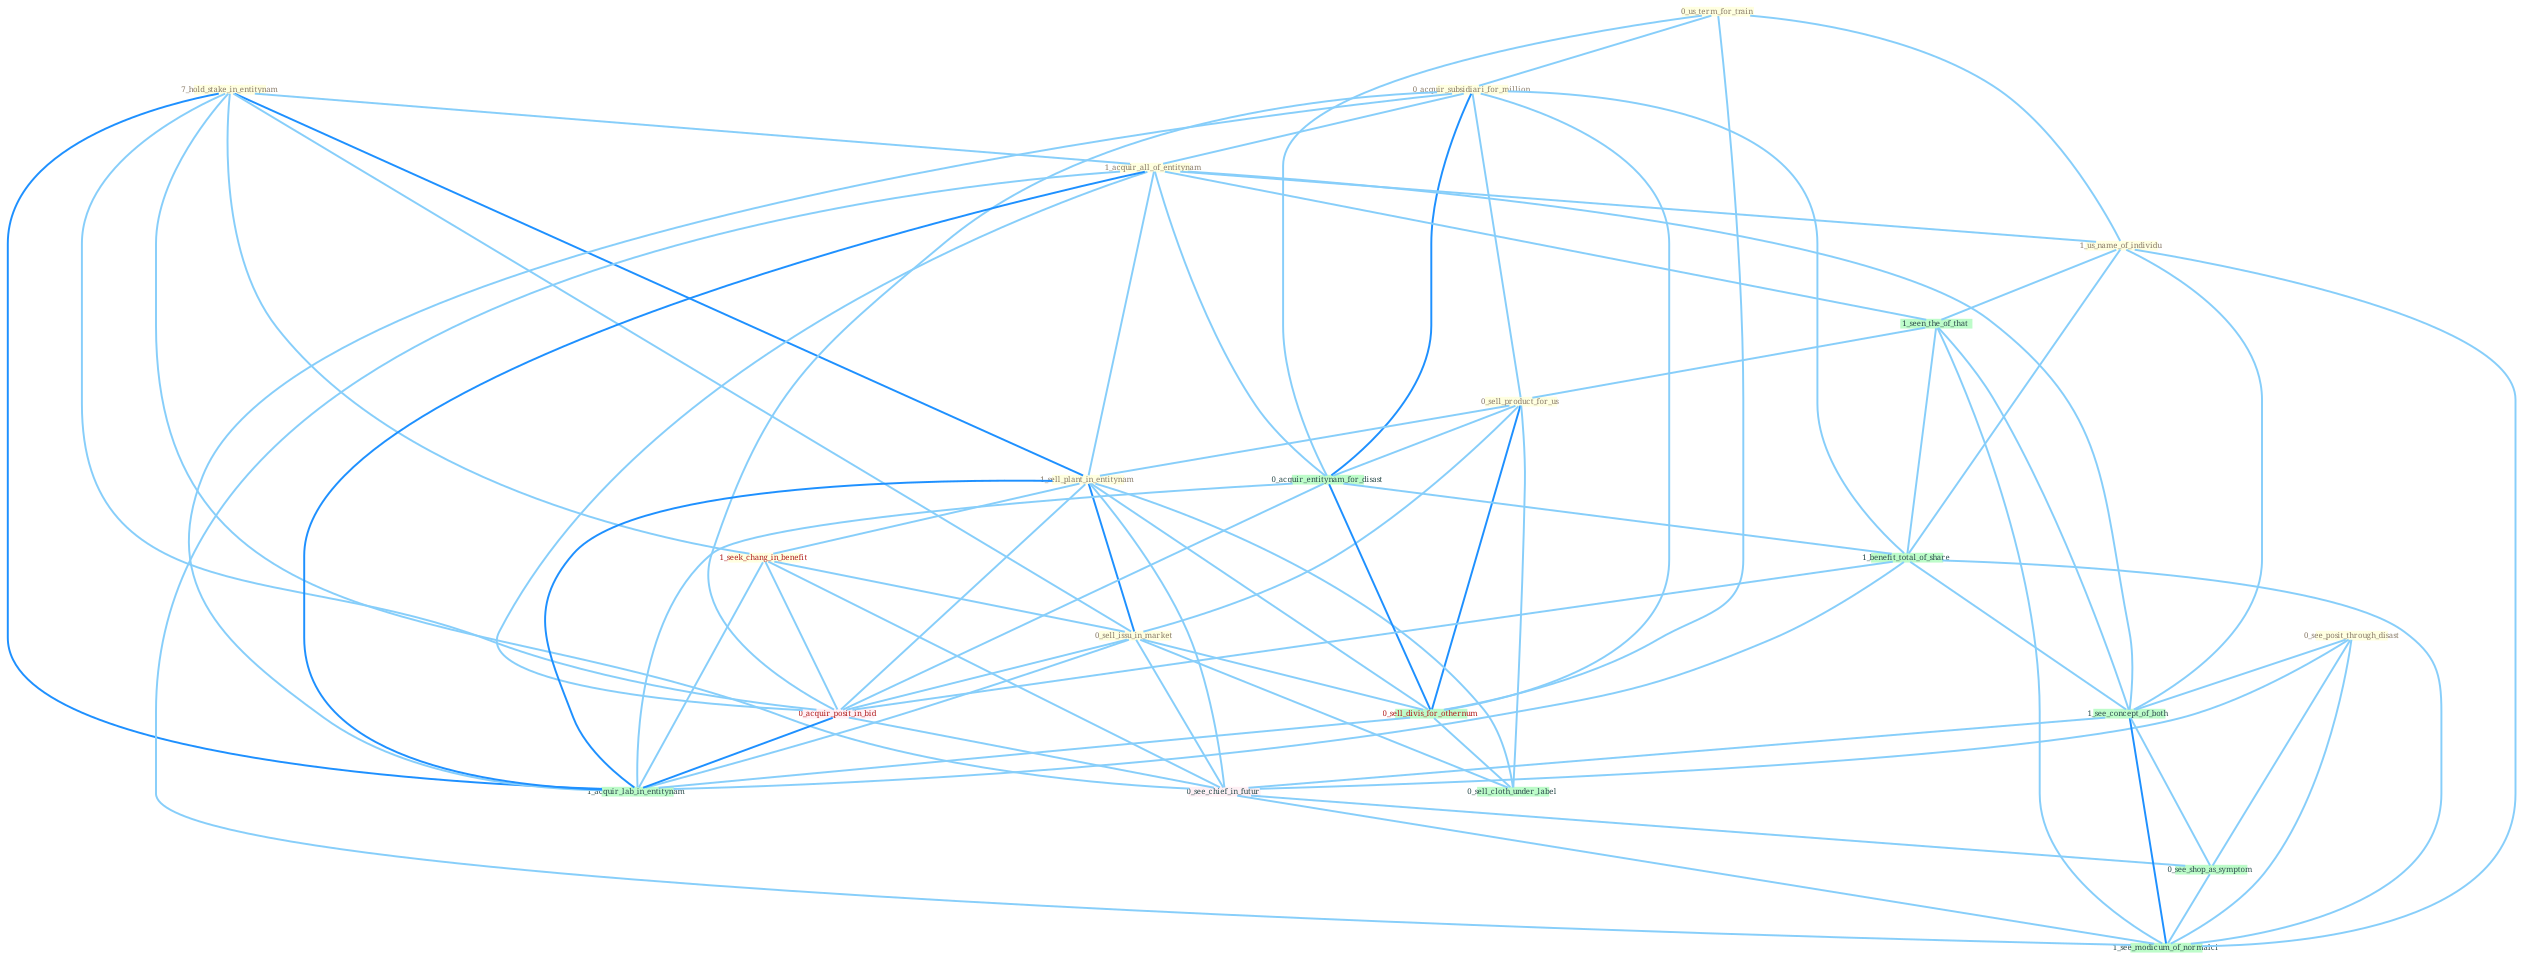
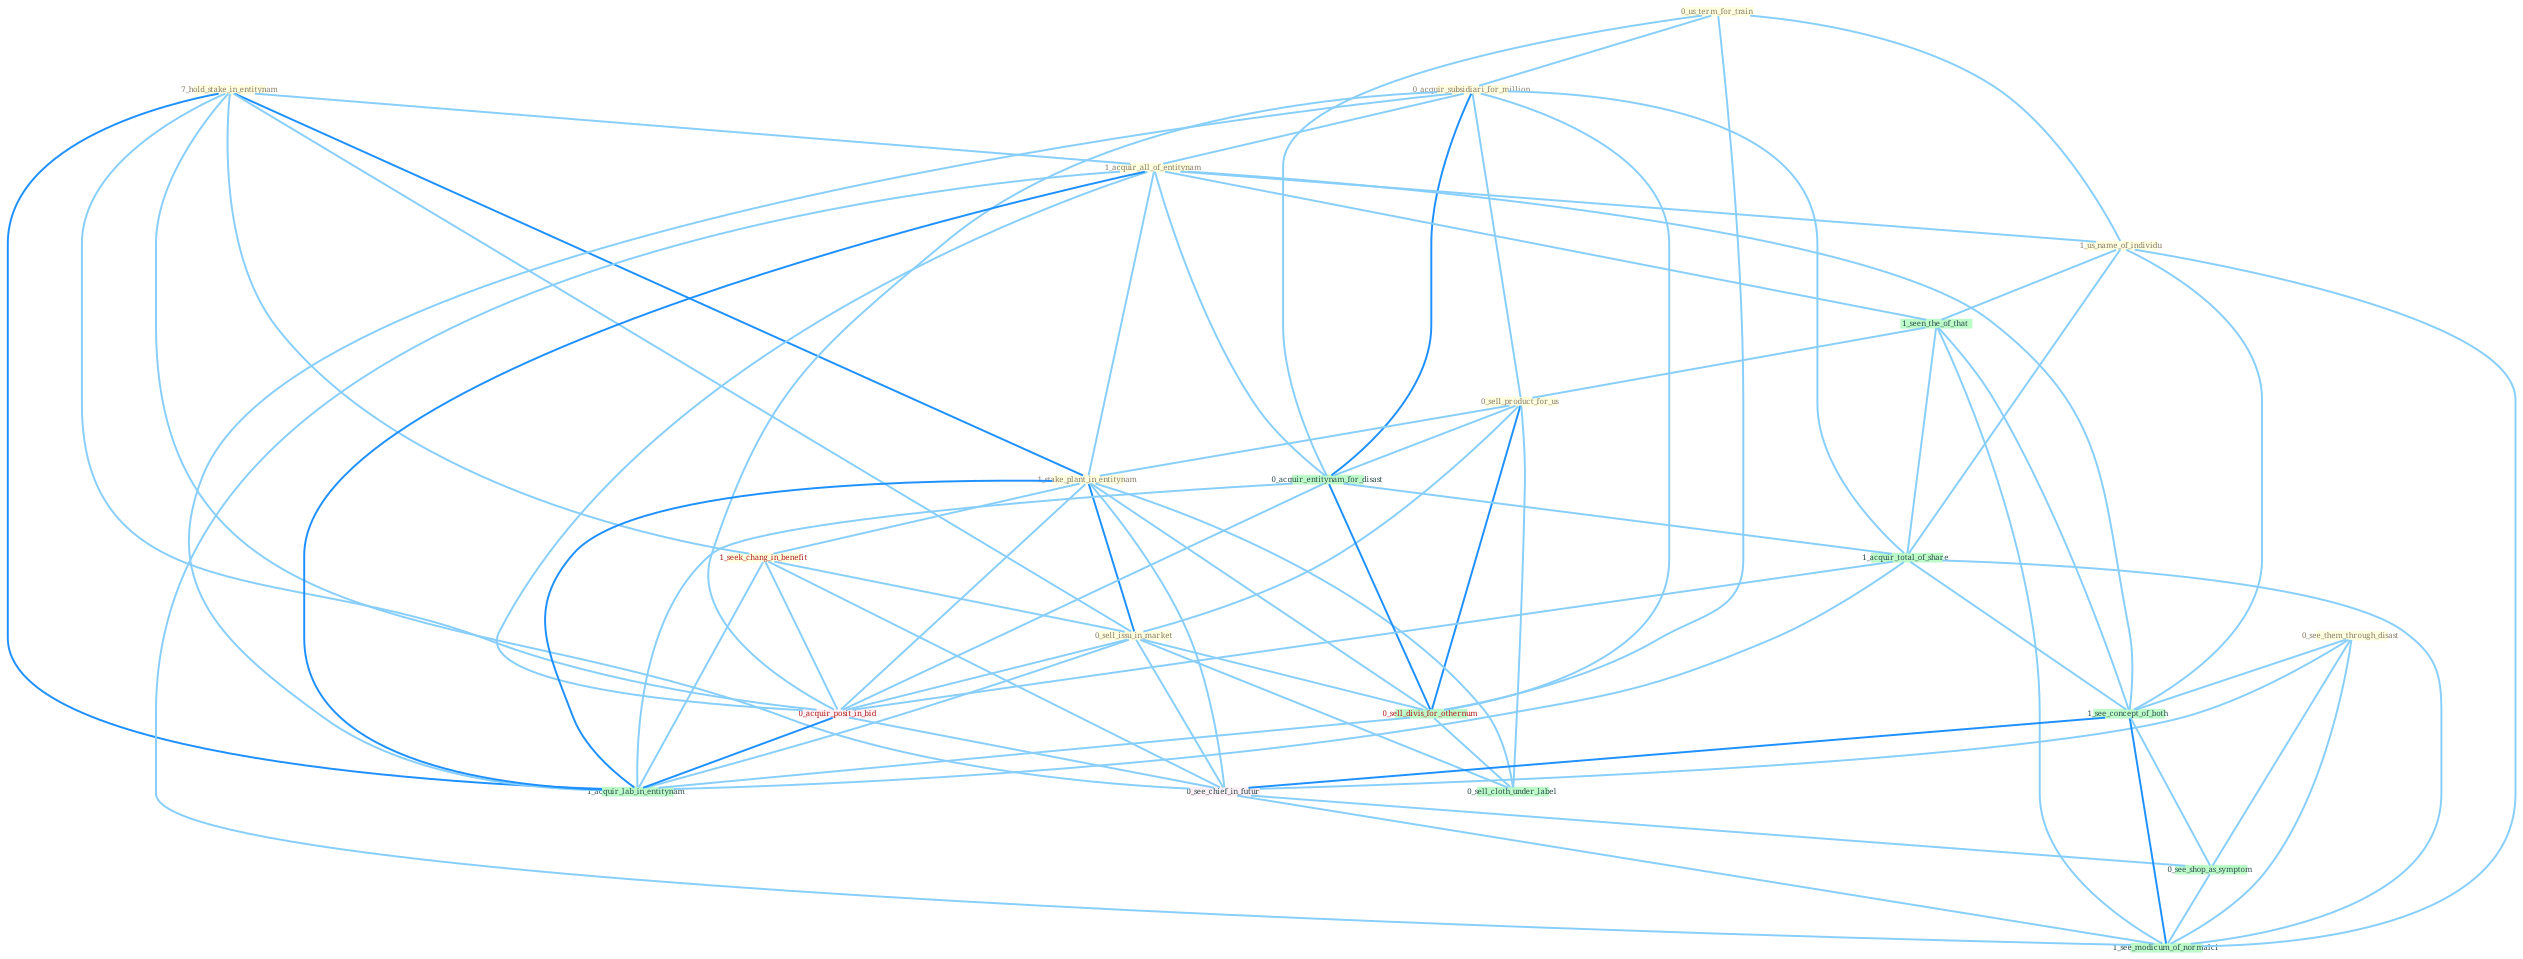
(1088, 480) -> (1088, 480)
(1907, 558) -> (1907, 558)
(2352, 636) -> (2352, 636)
(1677, 753) -> (1677, 753)
